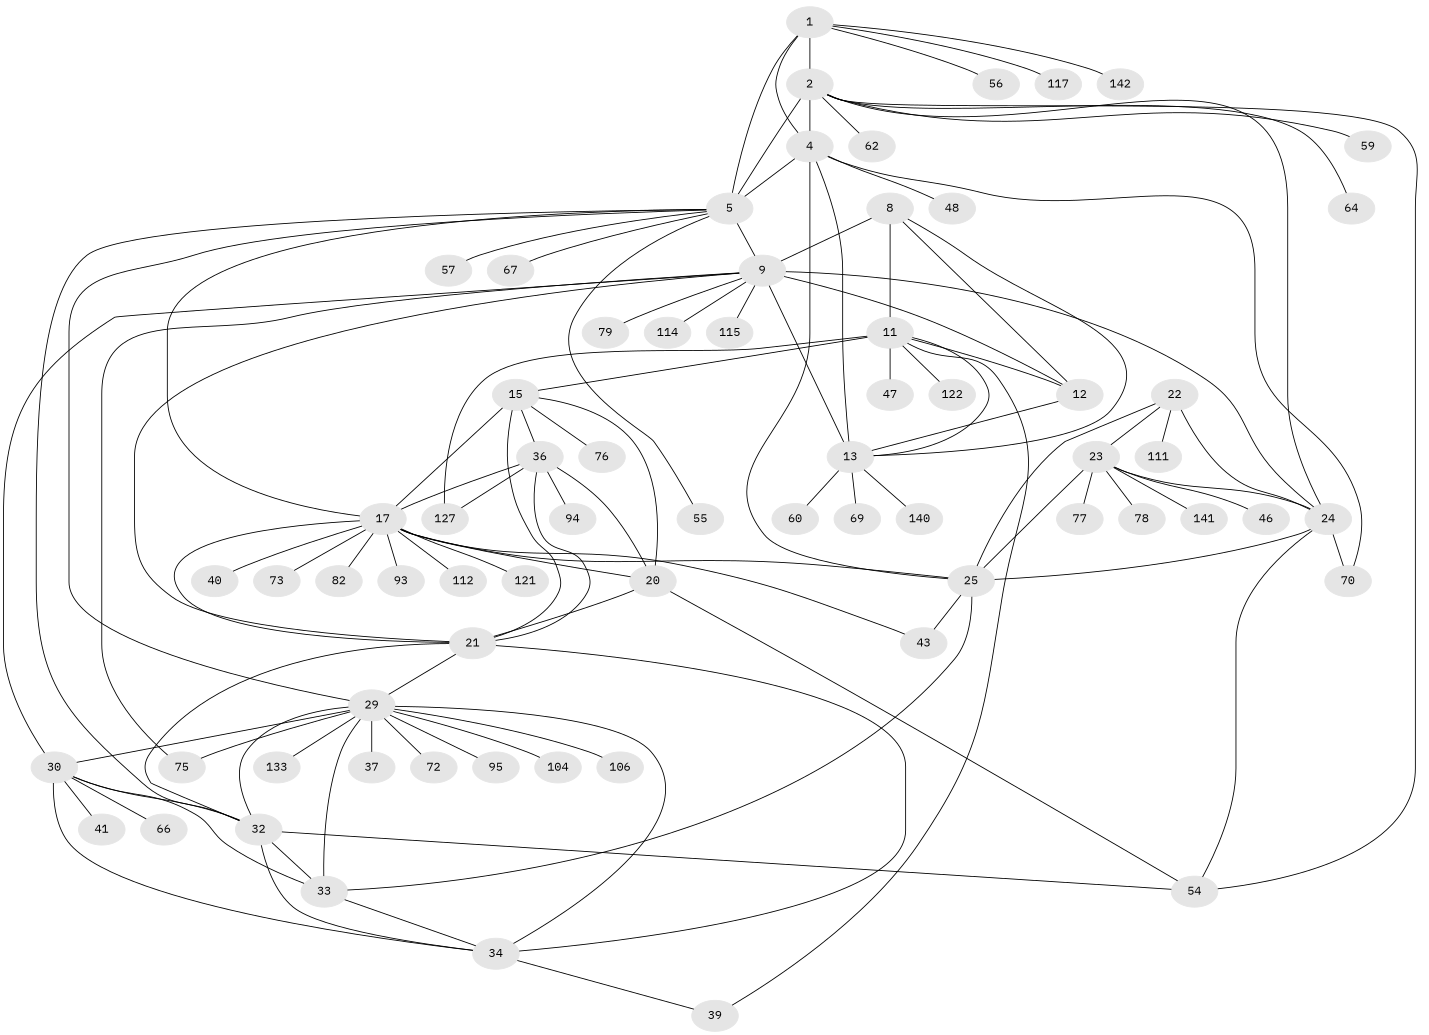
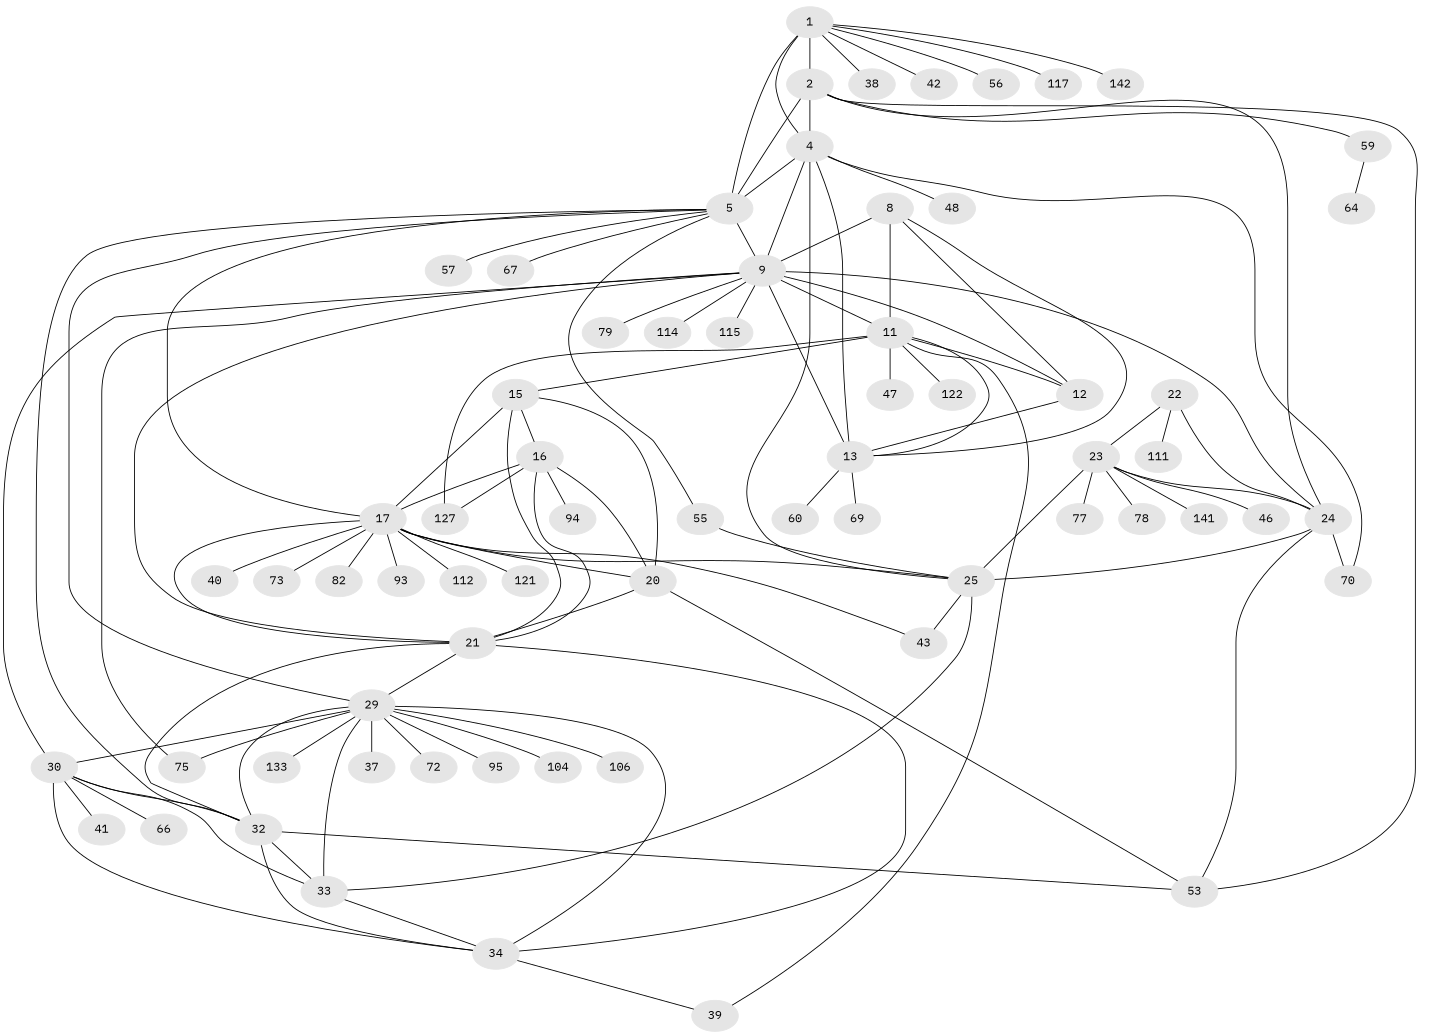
none -> (872, 84)
none -> (934, 84)
(1104, 106) -> (1360, 178)
(872, 146) -> none
none -> (786, 208)
none -> (826, 302)
(540, 457) -> (540, 457)
(602, 457) -> none
(1044, 460) -> (833, 558)
(919, 519) -> none
(1195, 892) -> (1195, 892)
